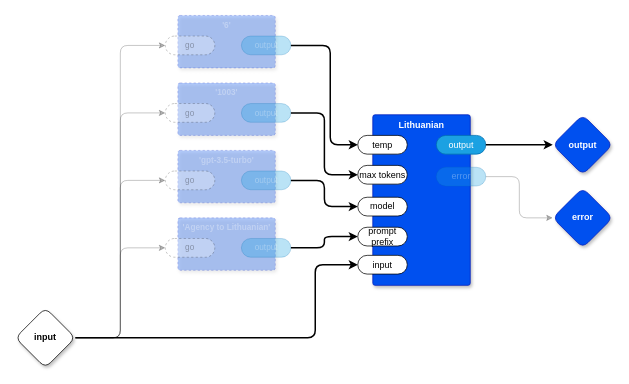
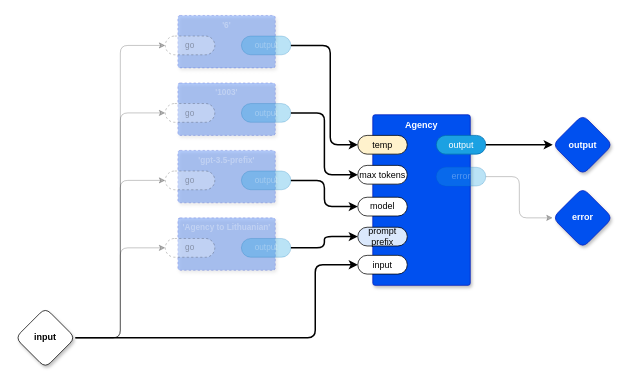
(422, 126) -> (422, 126)
(383, 145) -> (383, 145)
(227, 161) -> (227, 161)
(383, 237) -> (383, 237)
